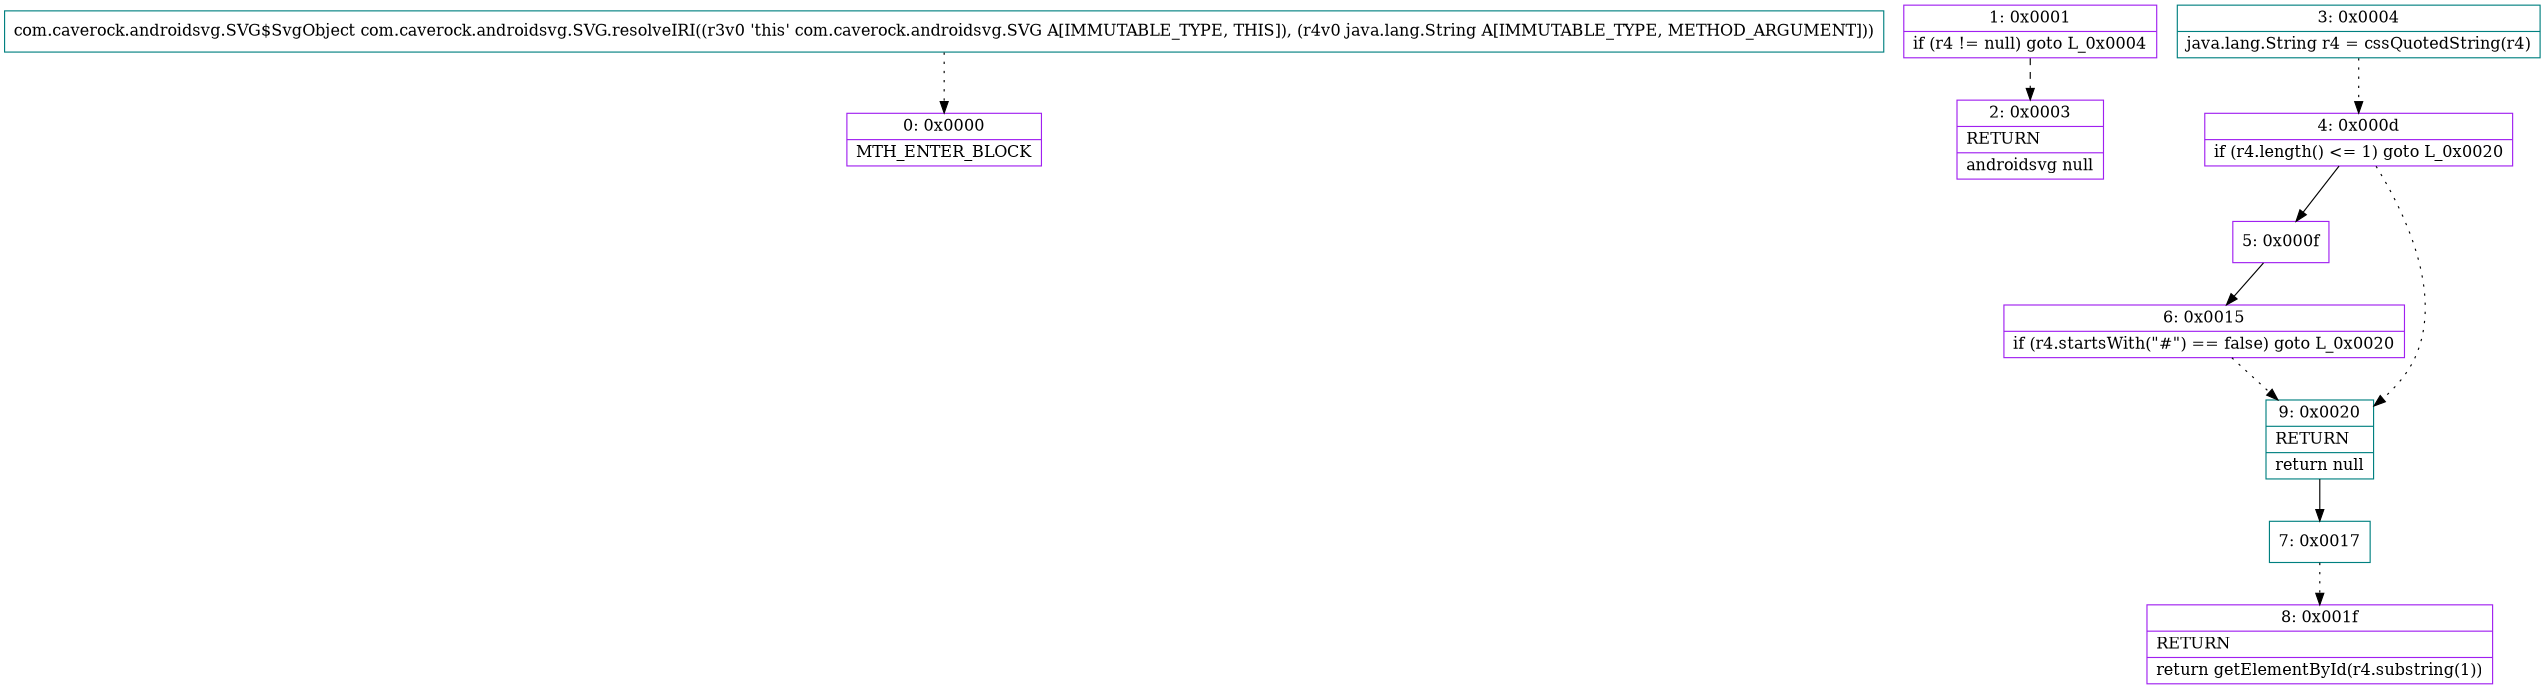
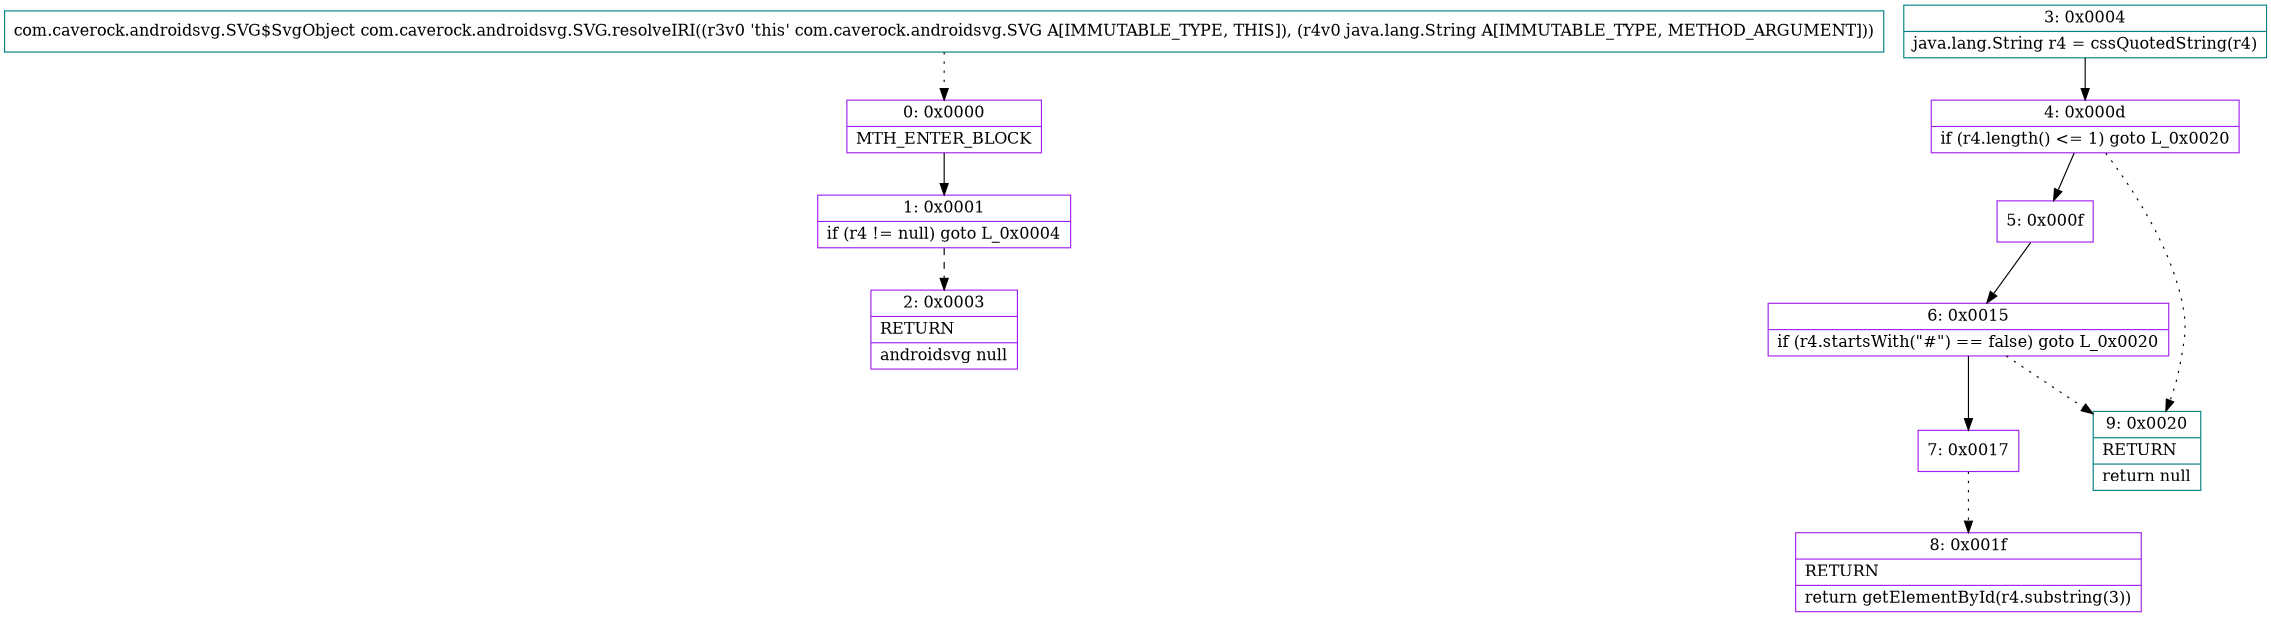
(2359, 80) -> (2085, 73)
none -> (944, 168)
(2320, 494) -> (1968, 387)
(2320, 542) -> (1968, 451)
(2320, 670) -> (1968, 598)
